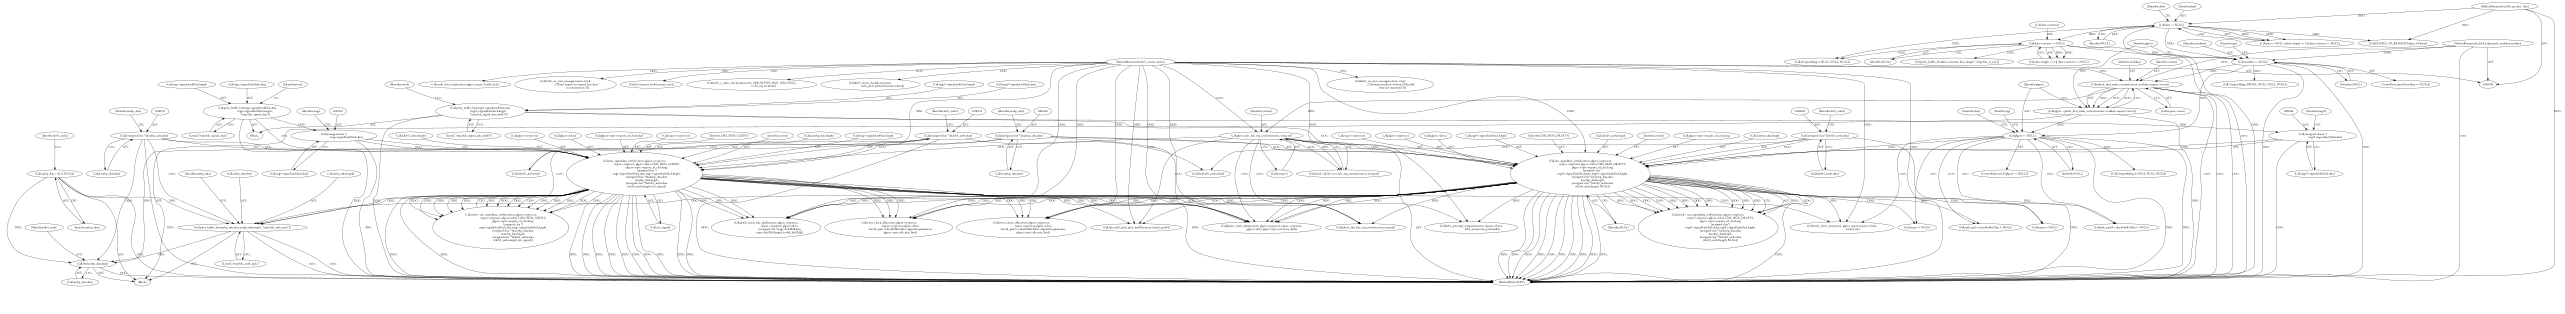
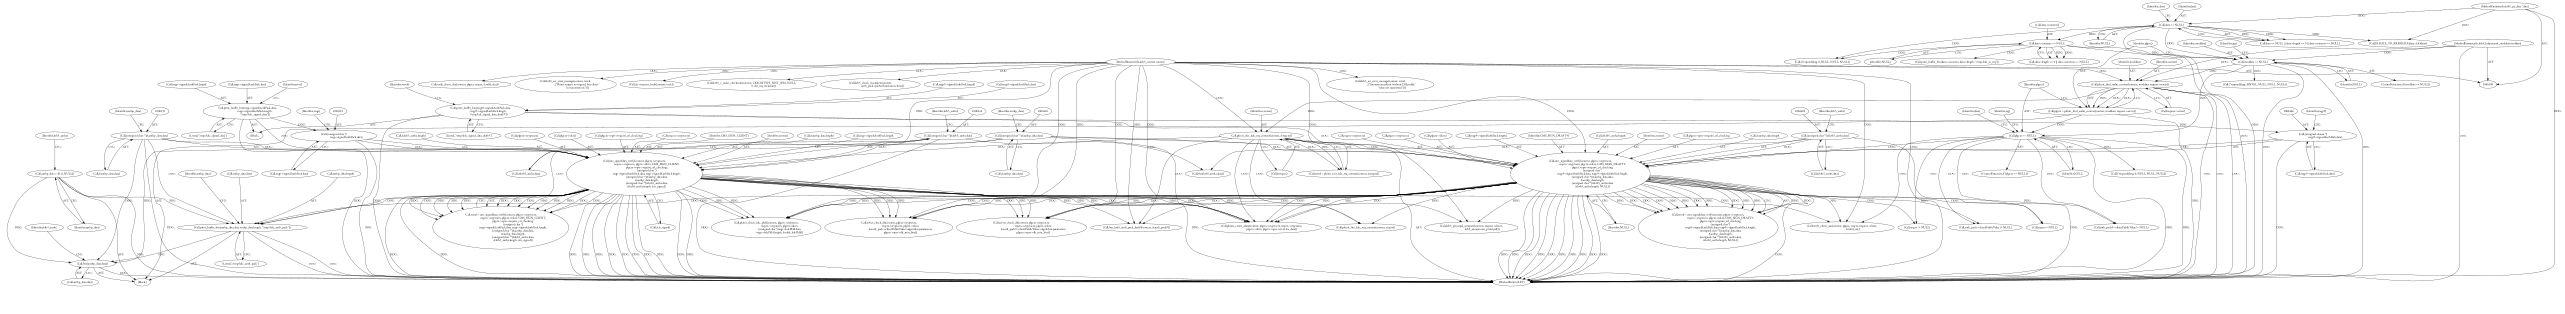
(1181, 192) -> none
